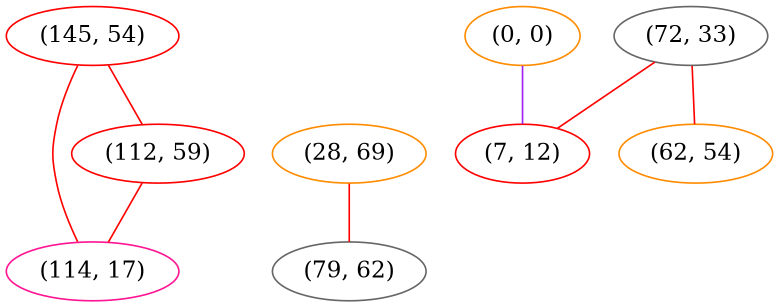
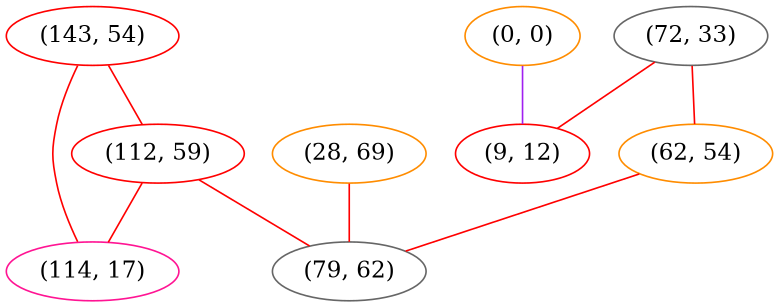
(93, 36) -> (93, 36)
(523, 154) -> (523, 154)
none -> (254, 213)
none -> (523, 213)
